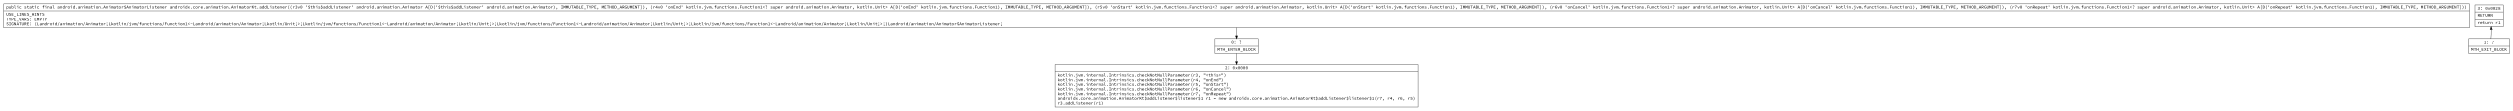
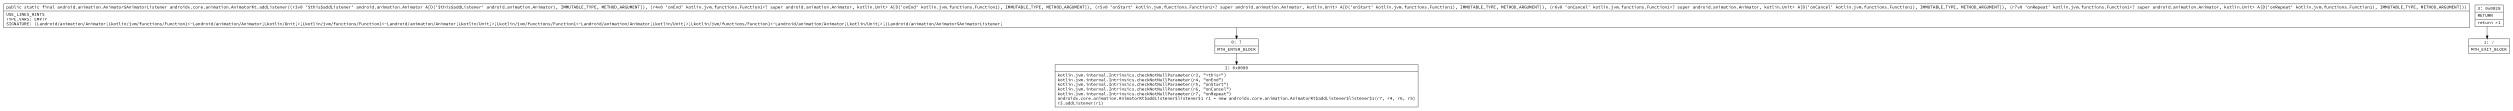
(2491, 34) -> (2487, 31)
